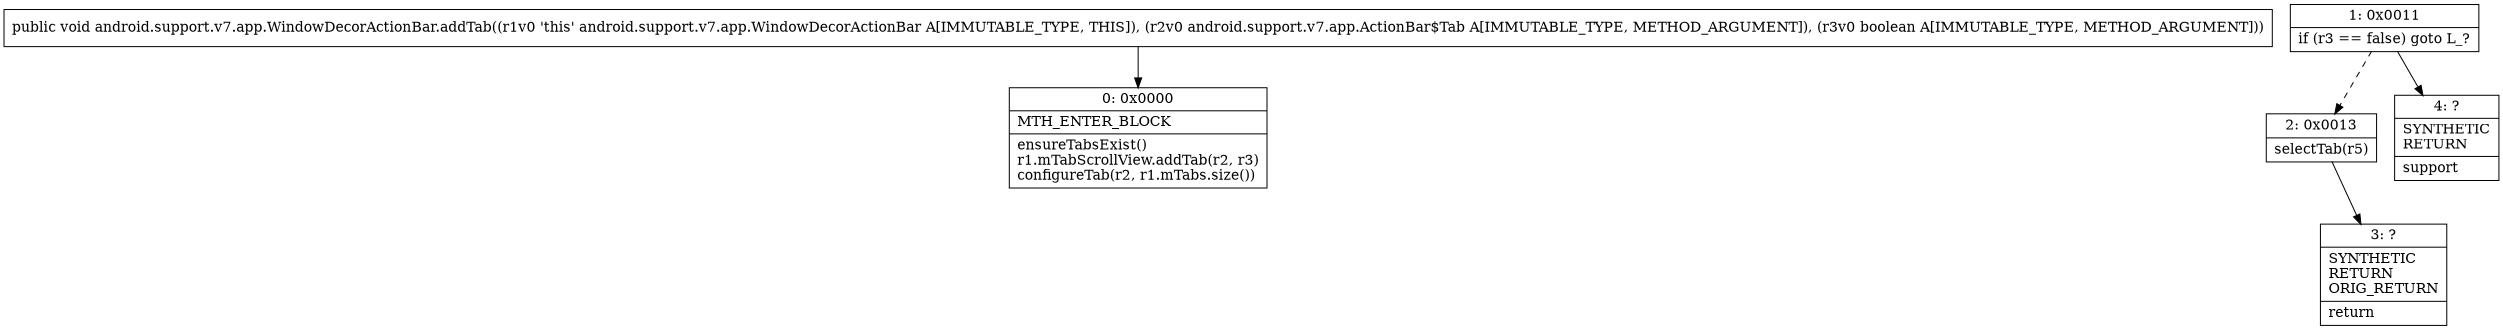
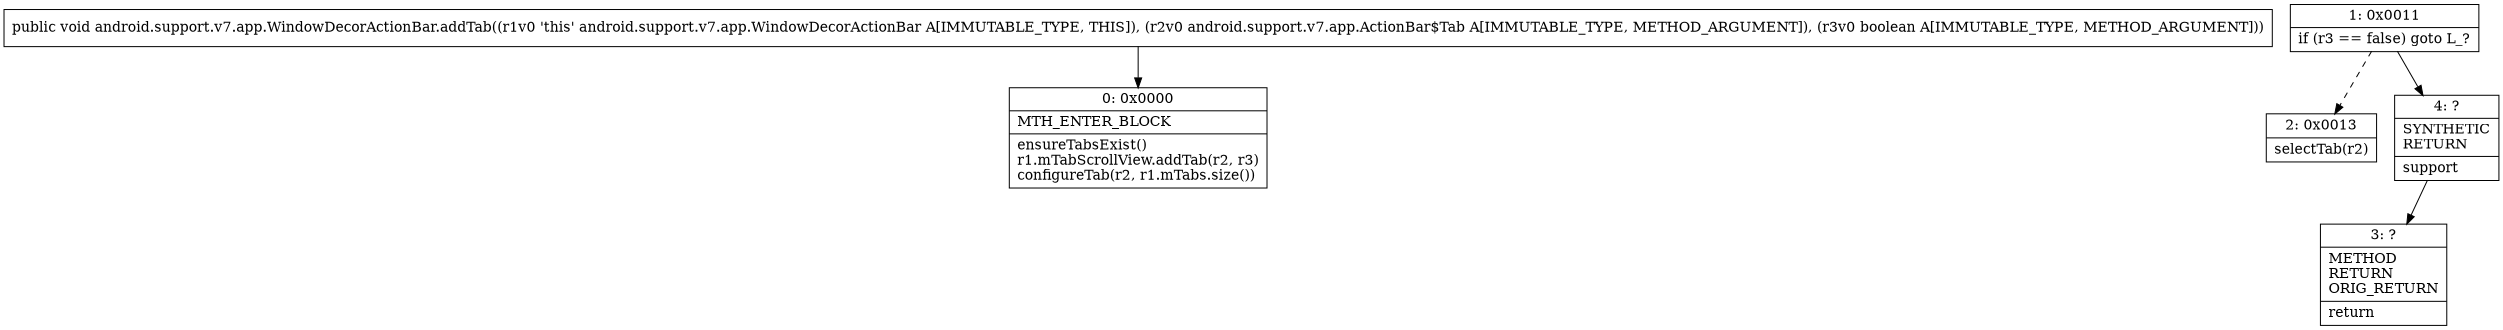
(2321, 149) -> (2321, 149)
(2344, 188) -> (2419, 198)
(2373, 259) -> (2363, 259)
